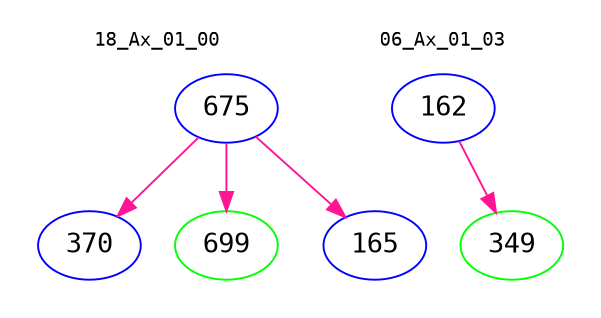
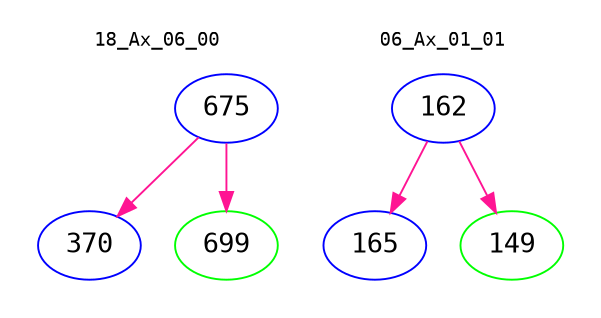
(158, 41) -> (158, 41)
(443, 41) -> (443, 41)
(280, 159) -> (413, 168)
(512, 245) -> (512, 245)
